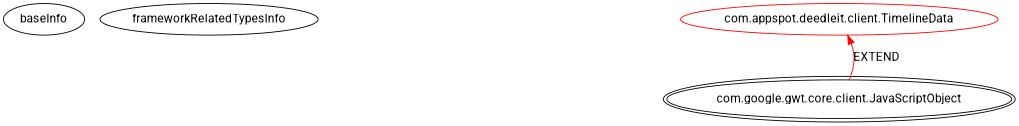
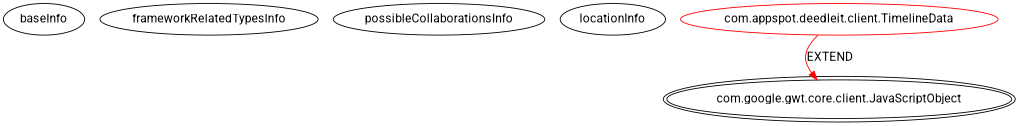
none -> (439, 19)
none -> (613, 19)
(854, 62) -> (806, 53)
